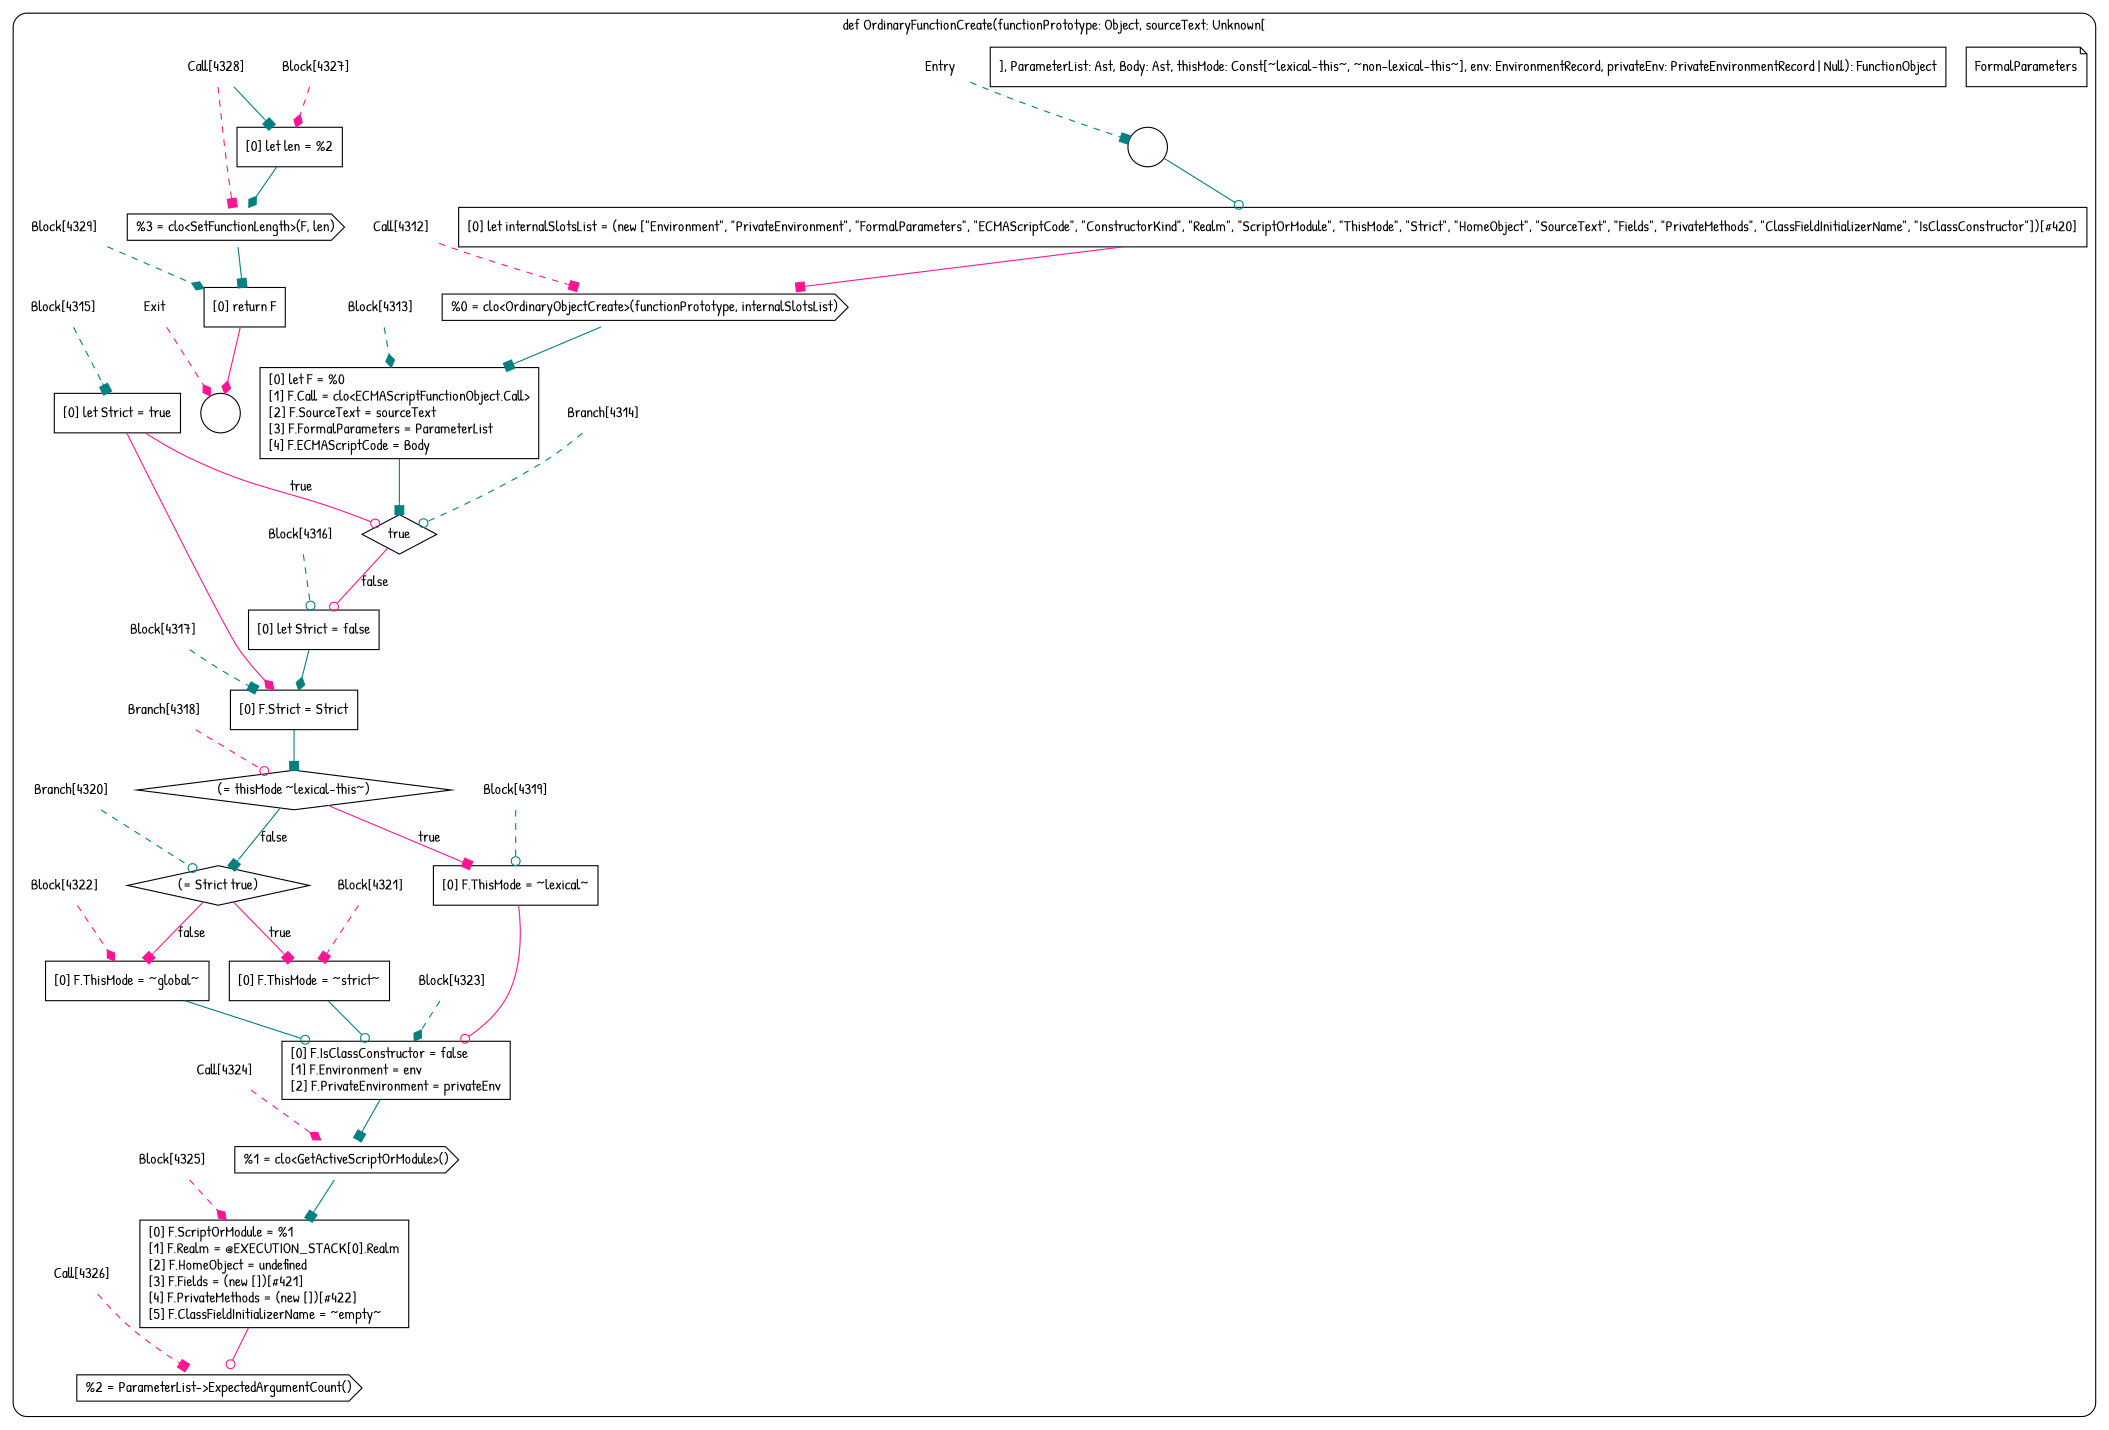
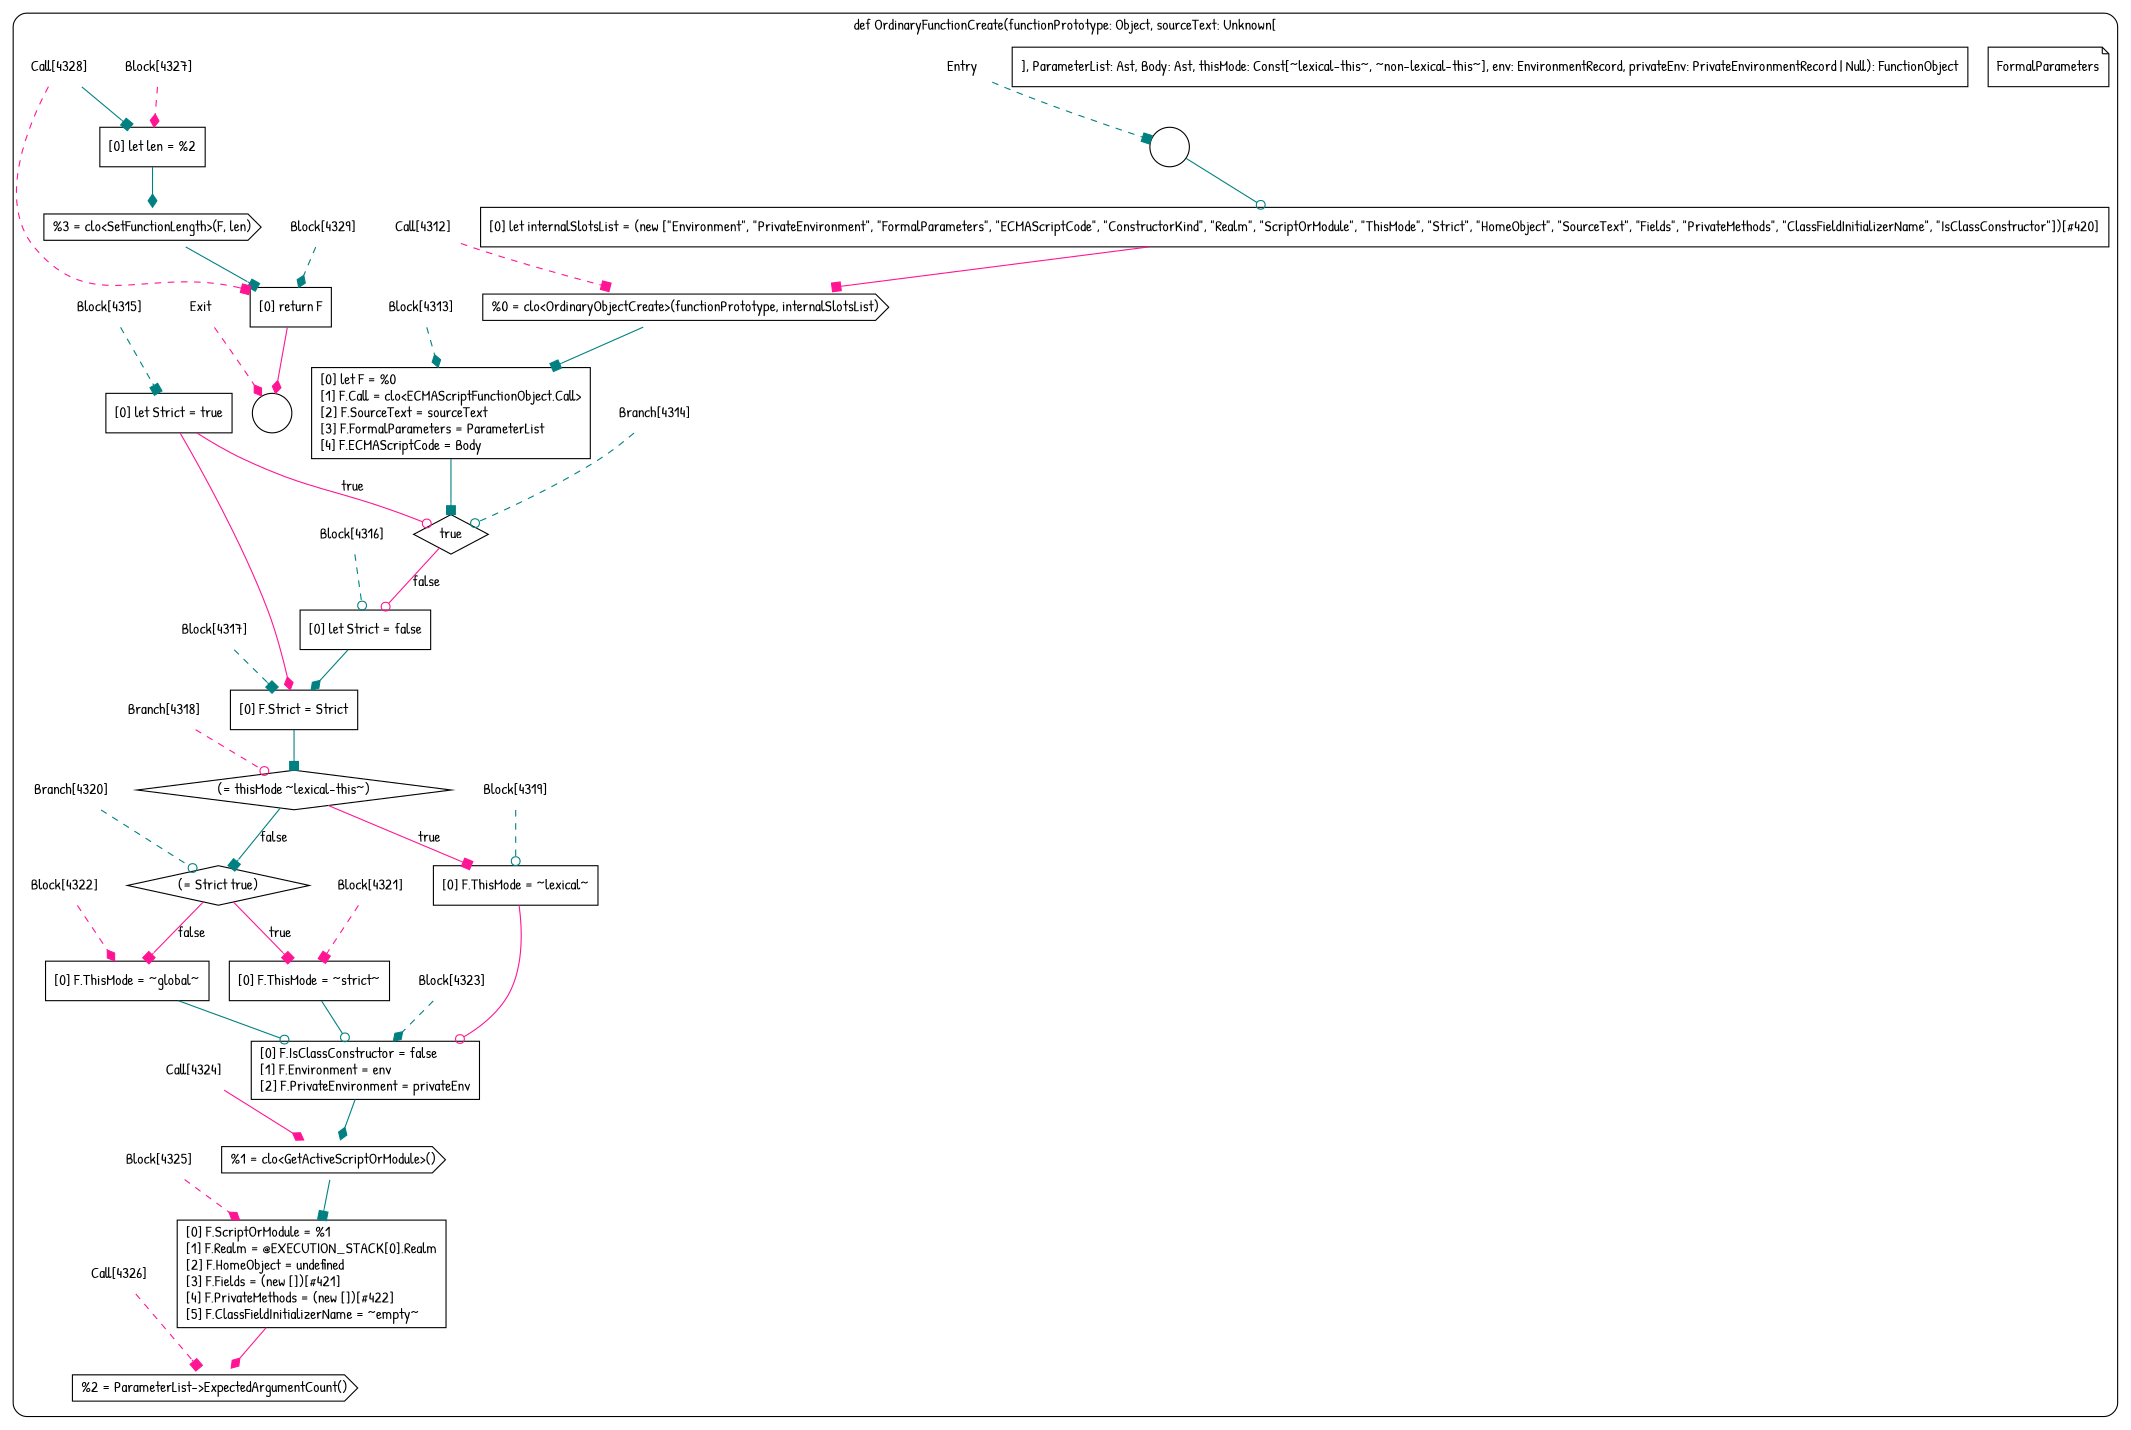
(224, 142) -> (51, 264)
(280, 1111) -> (258, 1112)
(372, 1115) -> (350, 1113)
(241, 1344) -> (253, 1343)
